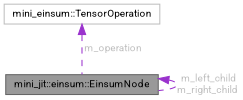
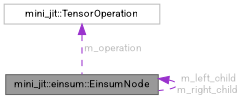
(82, 14) -> (82, 14)
